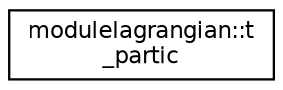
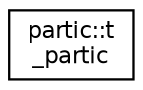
(142, 45) -> (71, 45)
